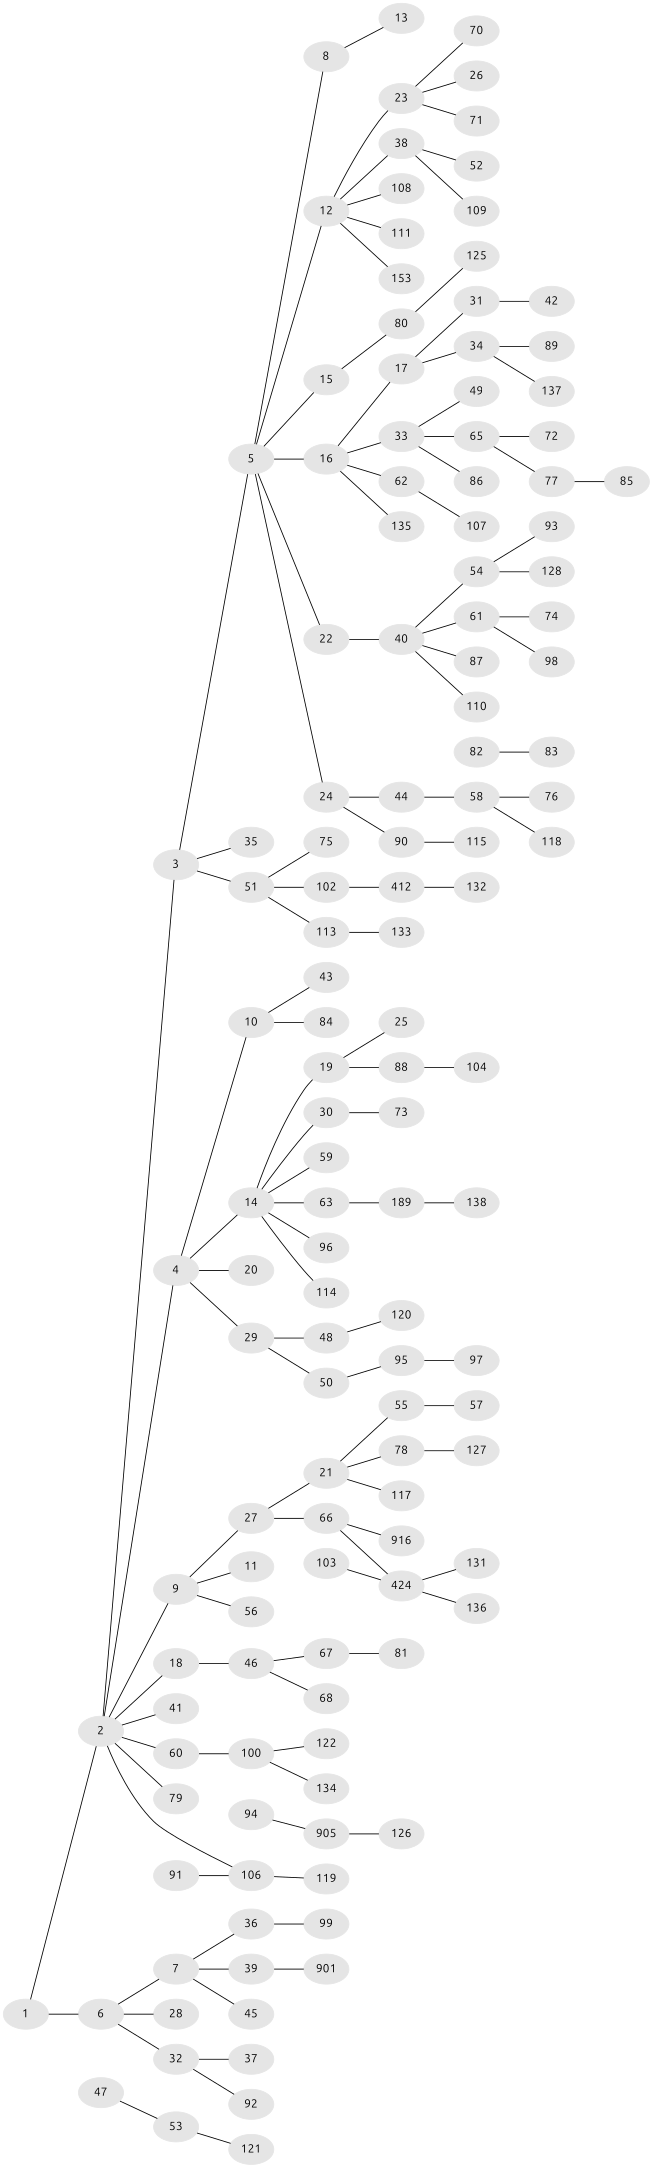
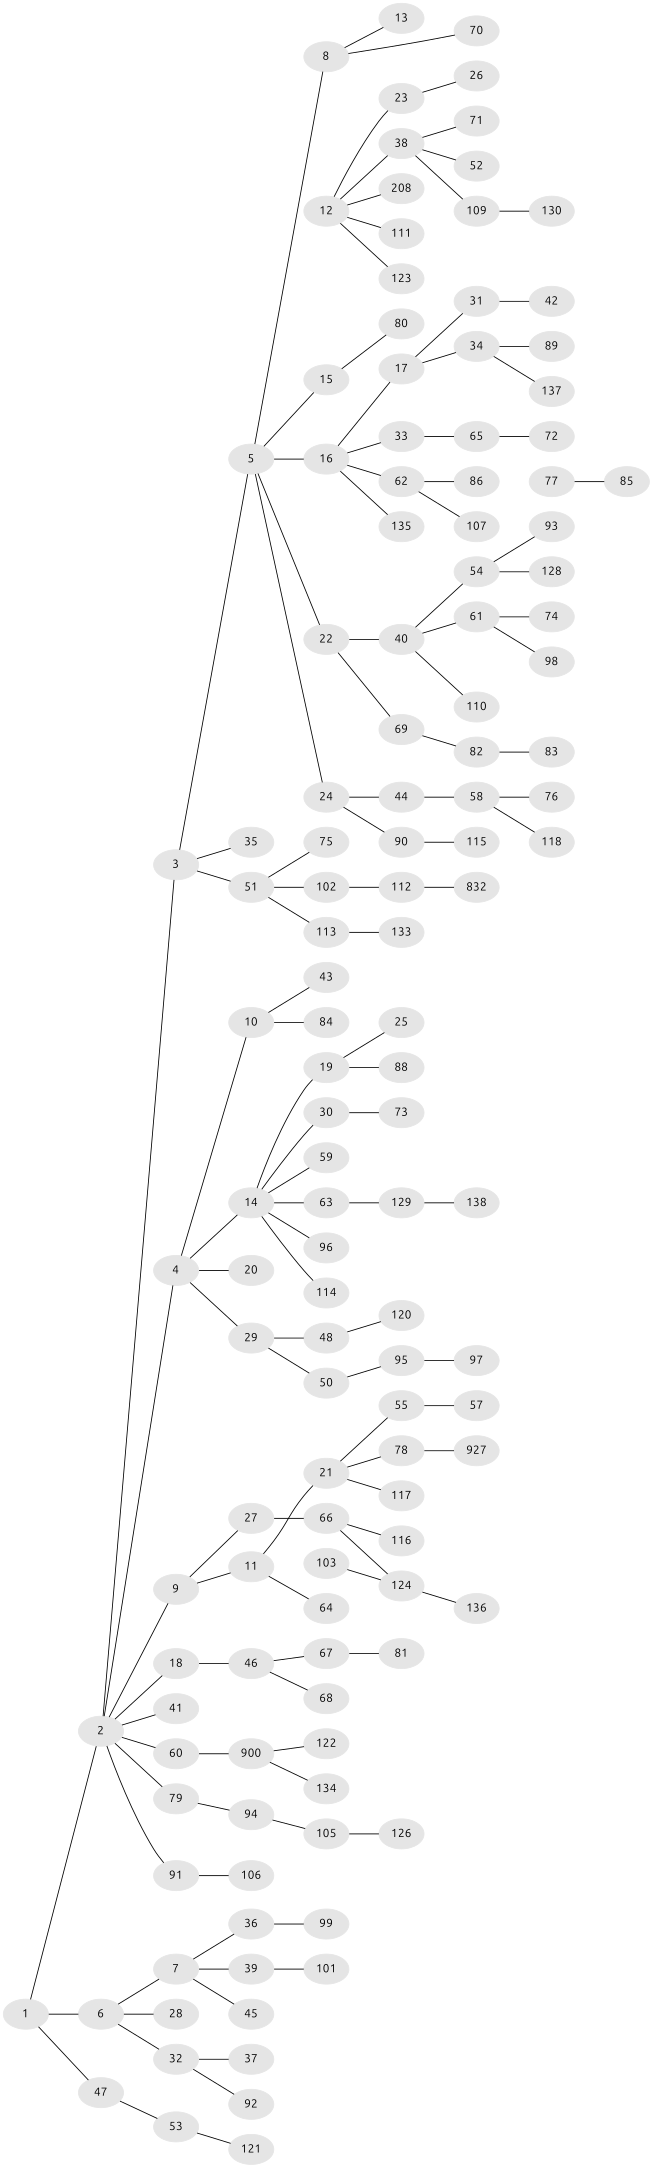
(439, 65) -> (402, 45)
(439, 110) -> (439, 132)
(402, 189) -> (402, 189)
none -> (552, 211)
(477, 256) -> none
(402, 279) -> (402, 279)
(289, 335) -> none
(477, 391) -> none
(439, 459) -> (439, 482)
(514, 459) -> none
(477, 662) -> none
none -> (402, 730)
(402, 887) -> (402, 887)
(477, 887) -> (477, 887)
(477, 1068) -> none
(402, 1203) -> (402, 1203)
(477, 1451) -> (477, 1451)
(289, 1496) -> (285, 1525)
(402, 1541) -> (402, 1541)
(477, 1563) -> none
(402, 1586) -> (402, 1586)
none -> (326, 1609)
(251, 1612) -> none
(251, 1754) -> (251, 1754)
none -> (214, 1807)
(154, 1822) -> (131, 1806)
(326, 1834) -> (326, 1834)
(326, 1879) -> none
(326, 1969) -> (326, 1969)
none -> (63, 2053)
